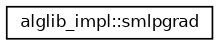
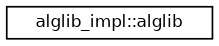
(110, 23) -> (110, 23)
